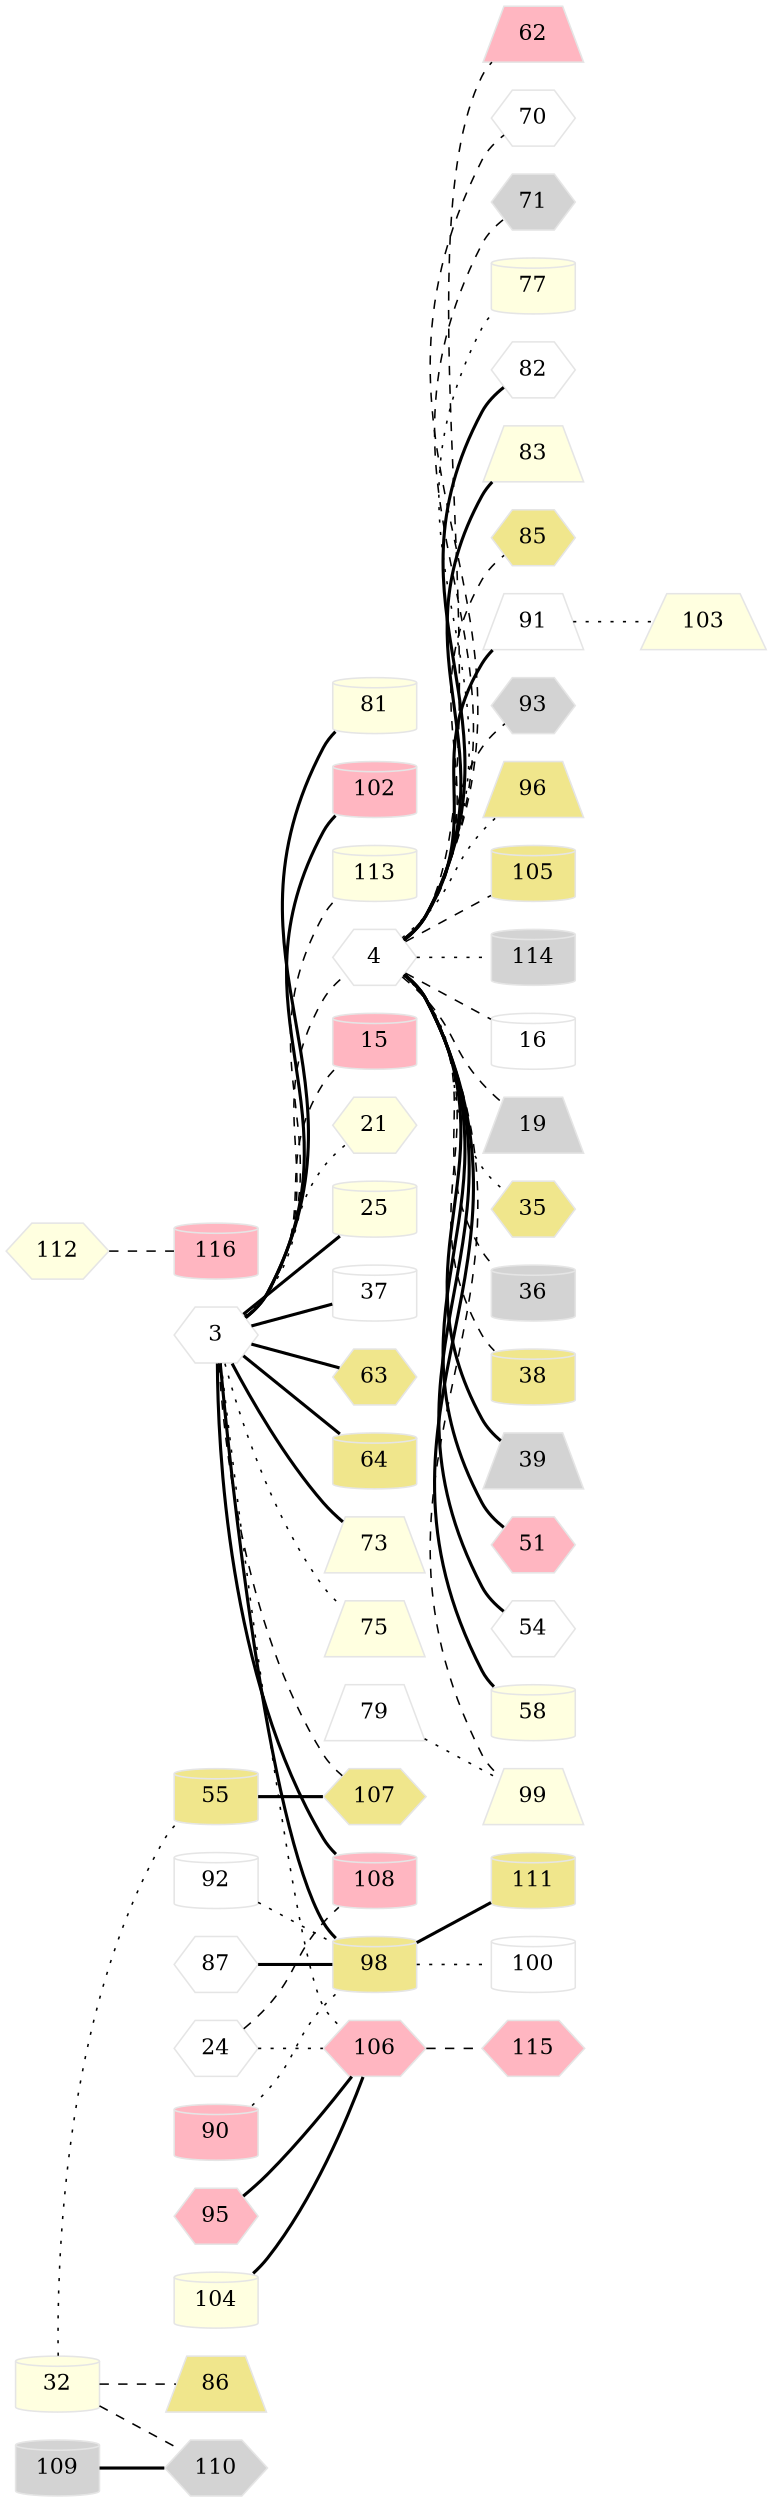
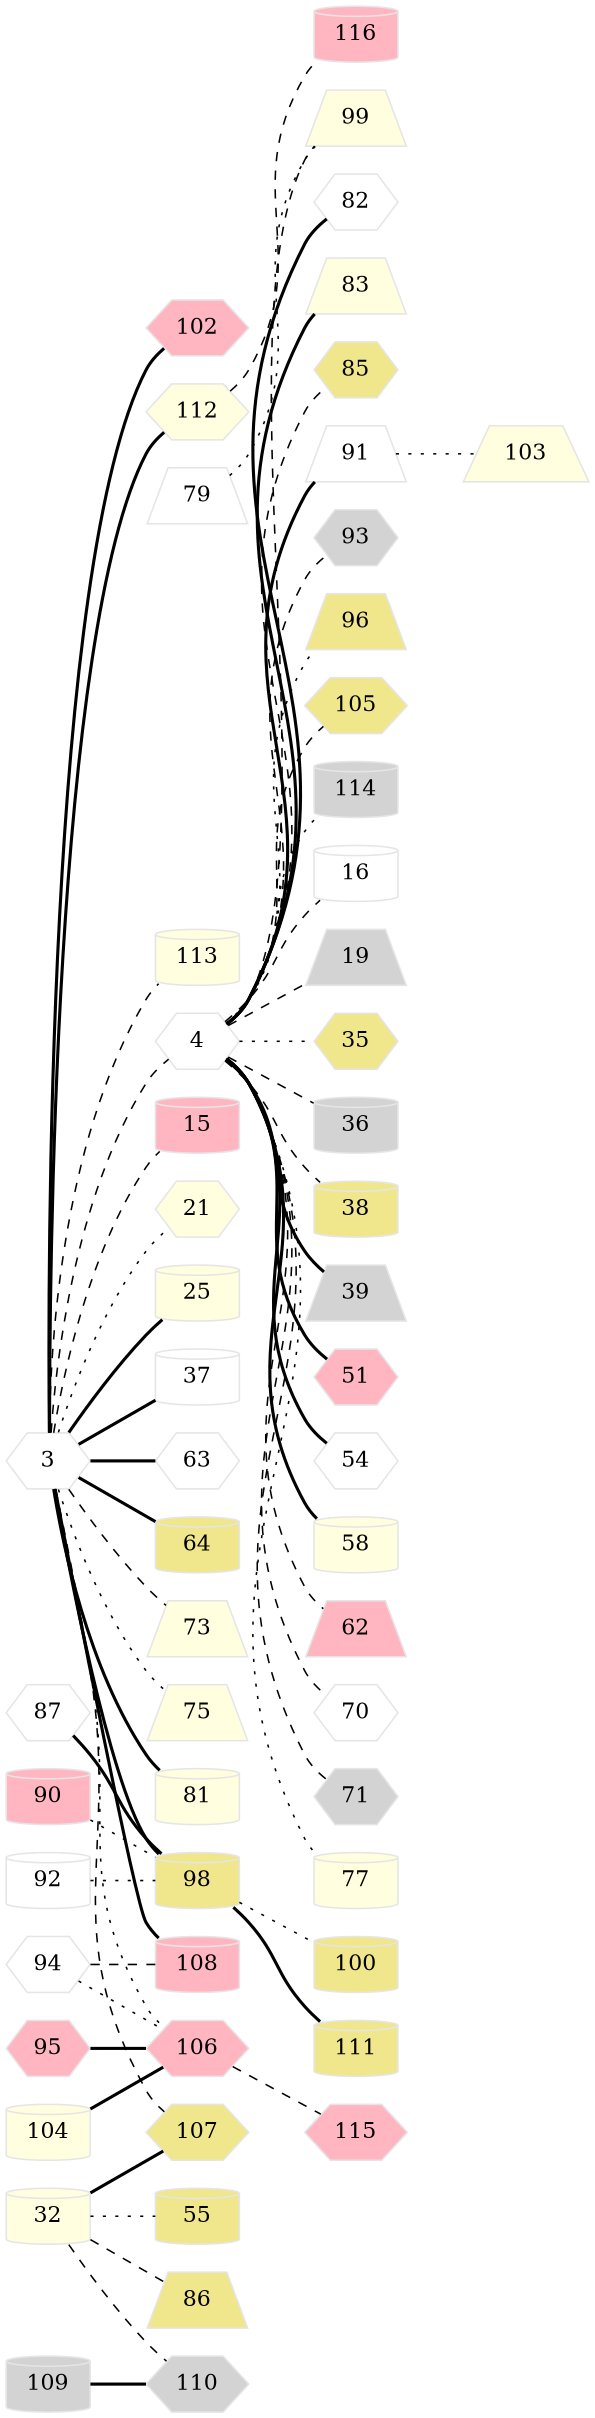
none -> (81, 748)
(375, 790) -> (197, 328)
(533, 873) -> (356, 706)
(375, 1377) -> (197, 1461)
(281, 1447) -> (114, 1550)
(291, 1797) -> (127, 2172)
(533, 1964) -> (356, 1964)
(216, 2048) -> (48, 1964)
